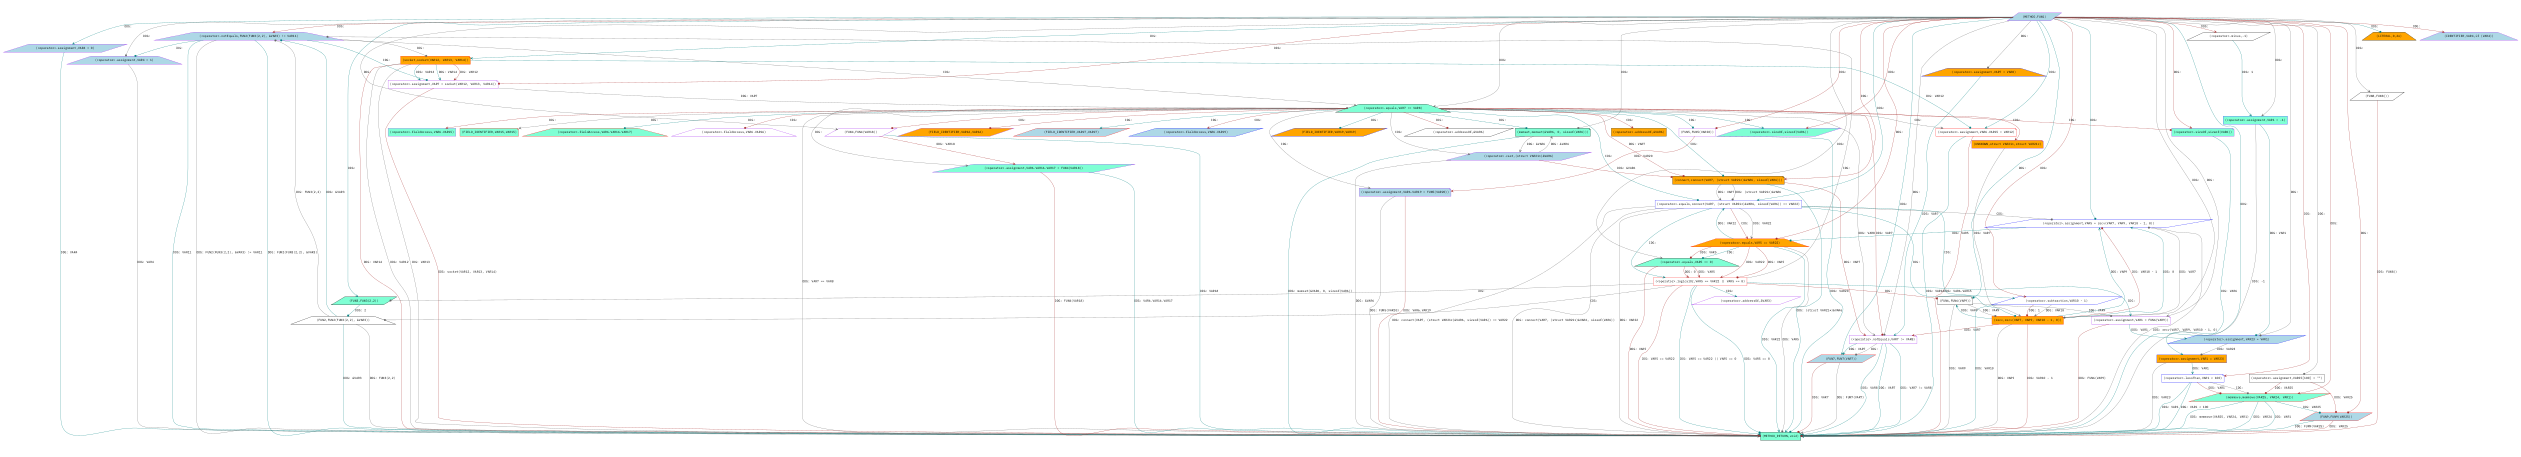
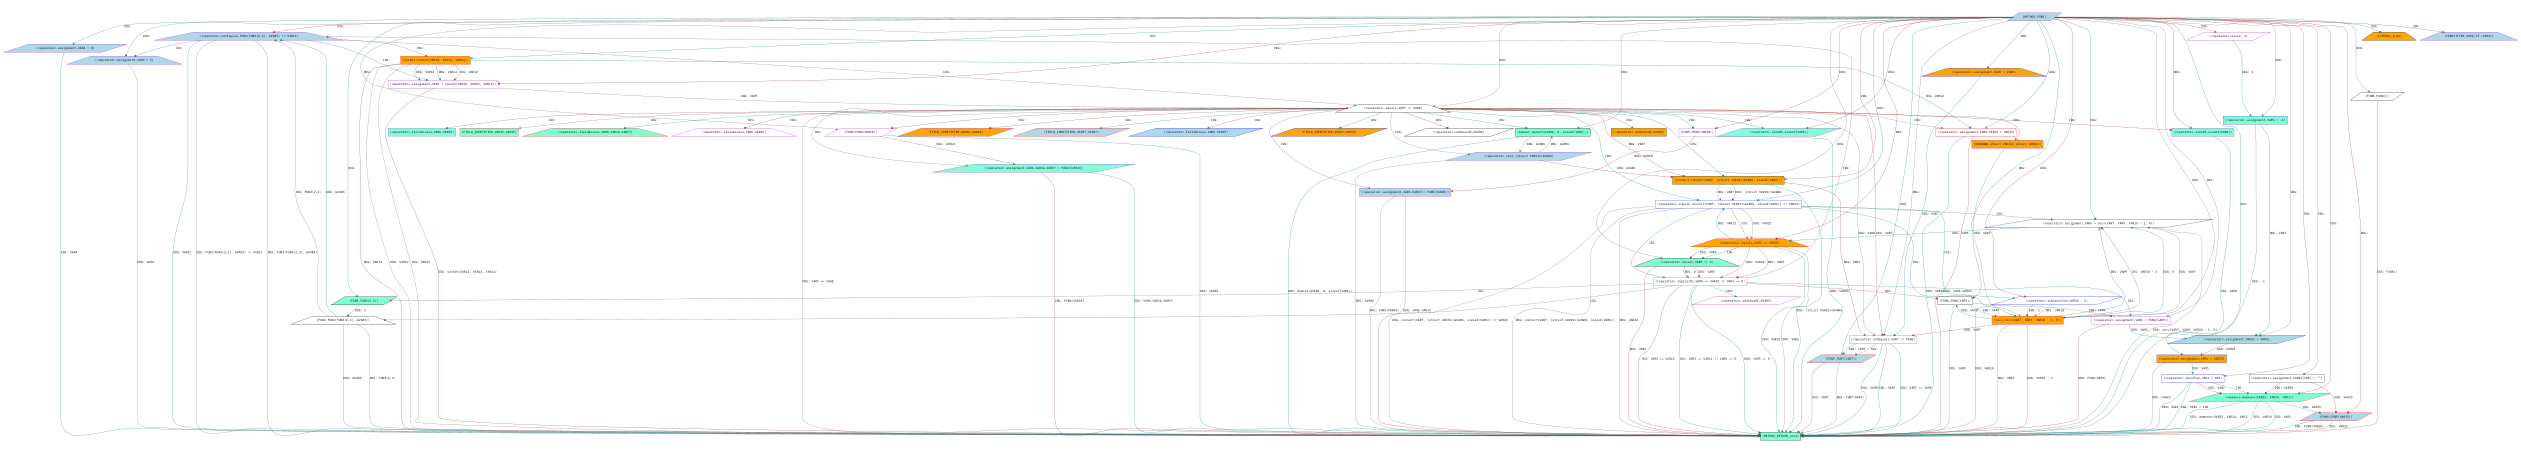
(2229, 36) -> (2229, 36)
(1393, 108) -> (1393, 108)
(1926, 199) -> (1926, 199)
